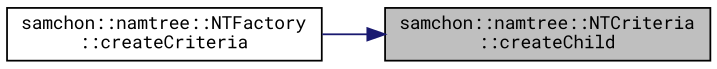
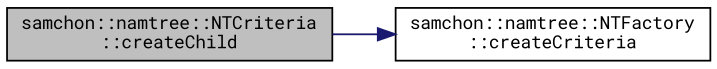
(345, 34) -> (355, 34)
